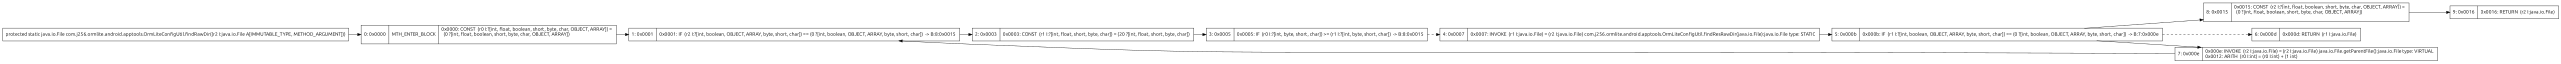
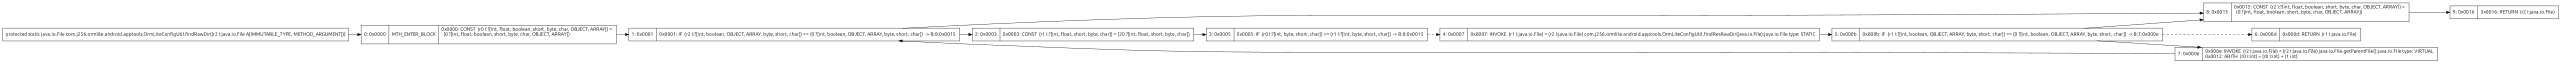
none -> (1551, 15)
